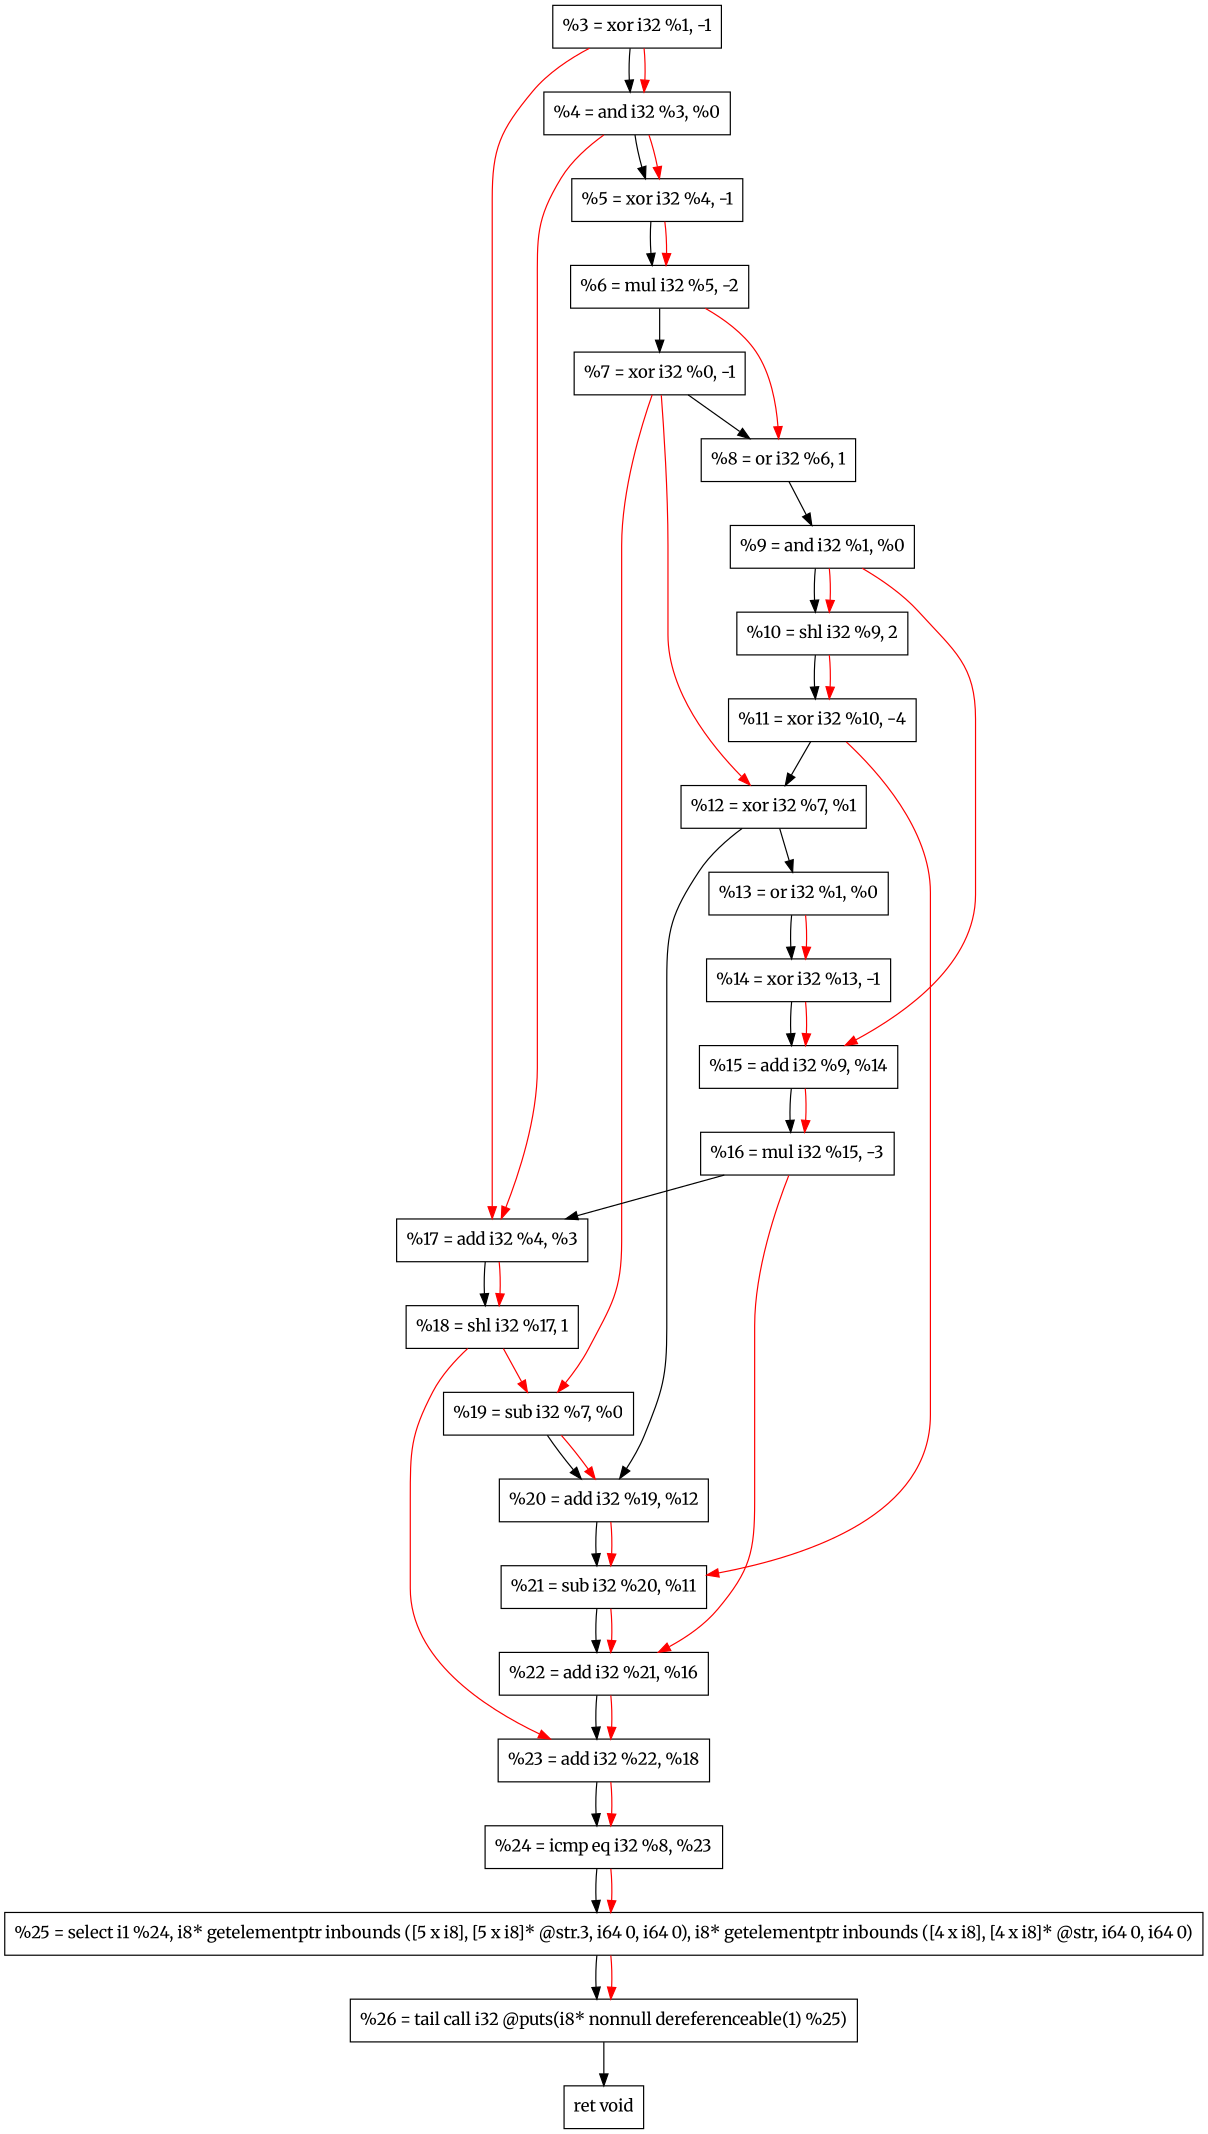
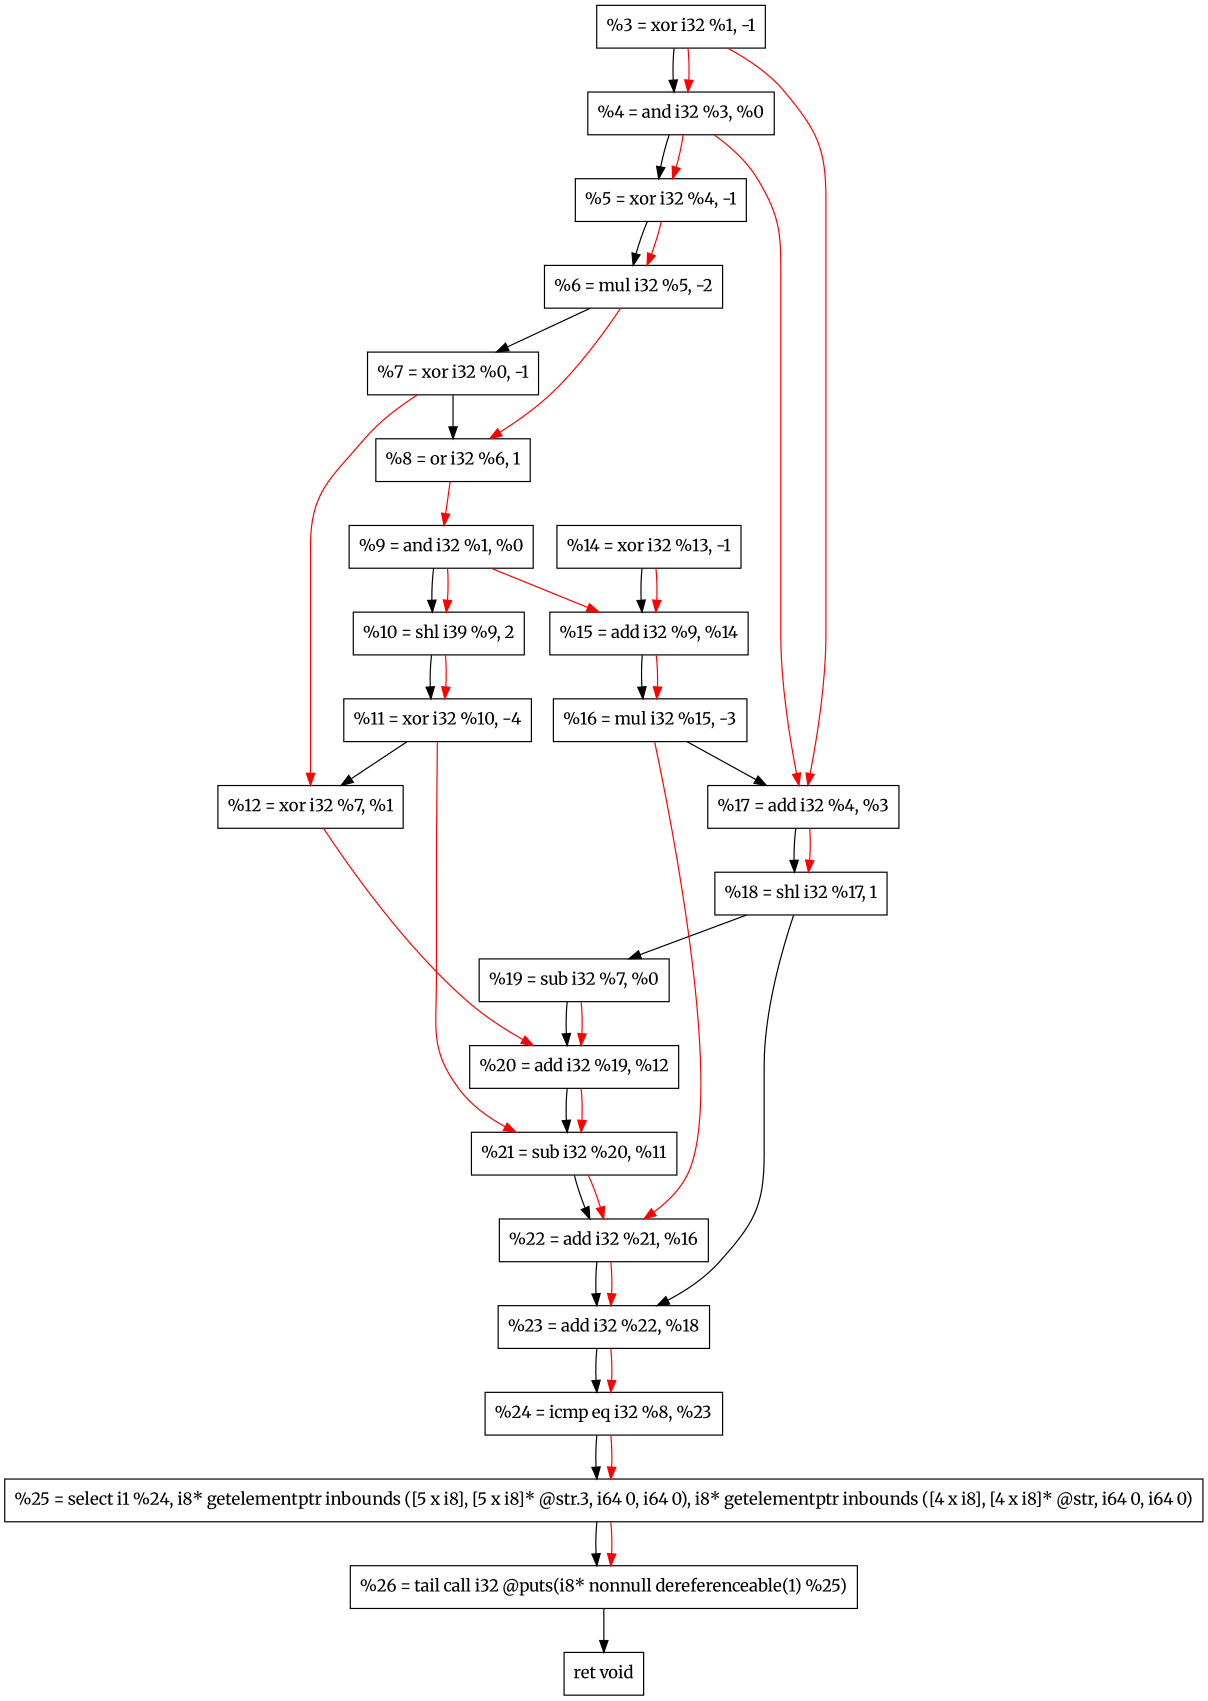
(798, 498) -> (448, 498)
(822, 634) -> (439, 634)
(622, 894) -> none
(799, 894) -> none
(667, 1140) -> (412, 945)
(513, 1365) -> (696, 934)
(410, 1563) -> (764, 1125)
